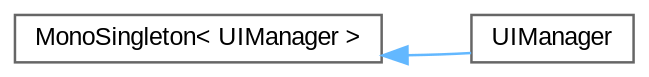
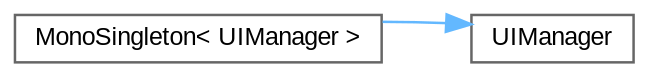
(440, 54) -> (414, 22)
